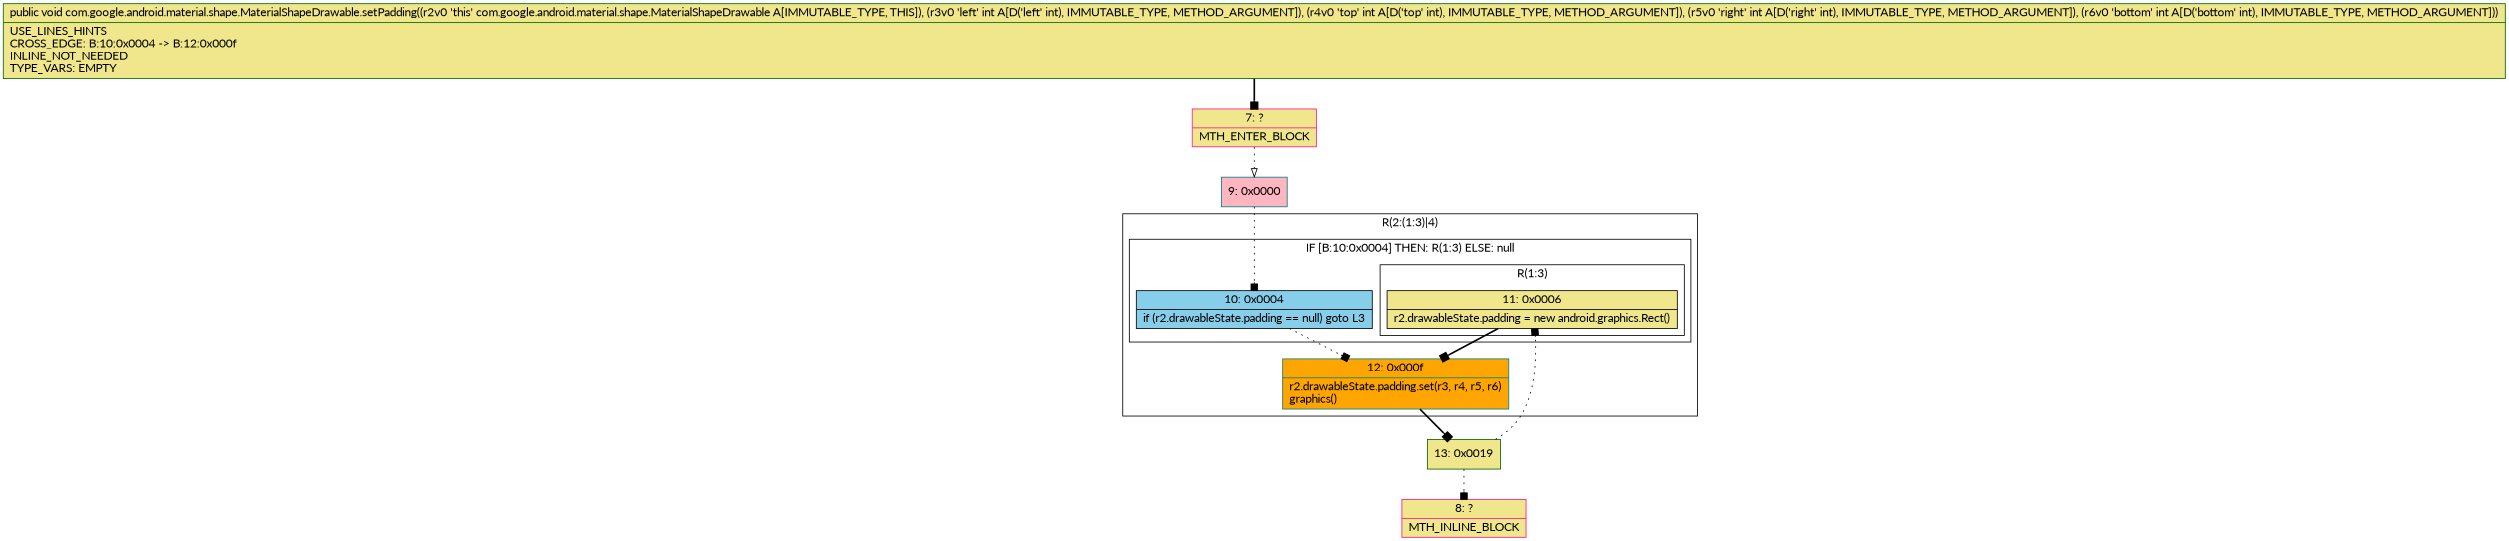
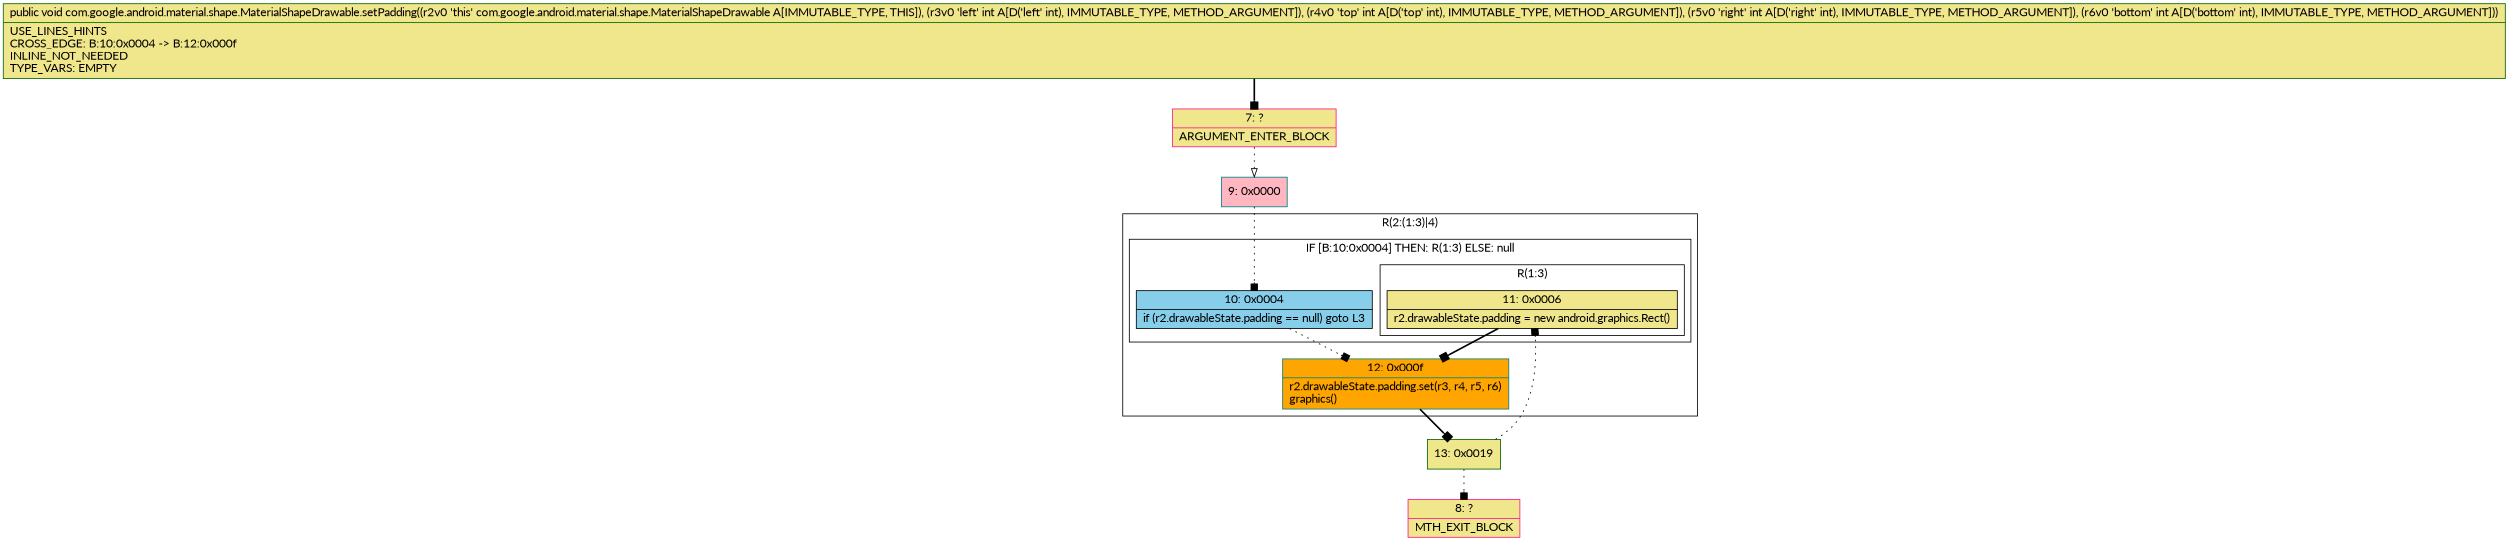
(1254, 137) -> (1254, 137)
(1464, 527) -> (1464, 527)
